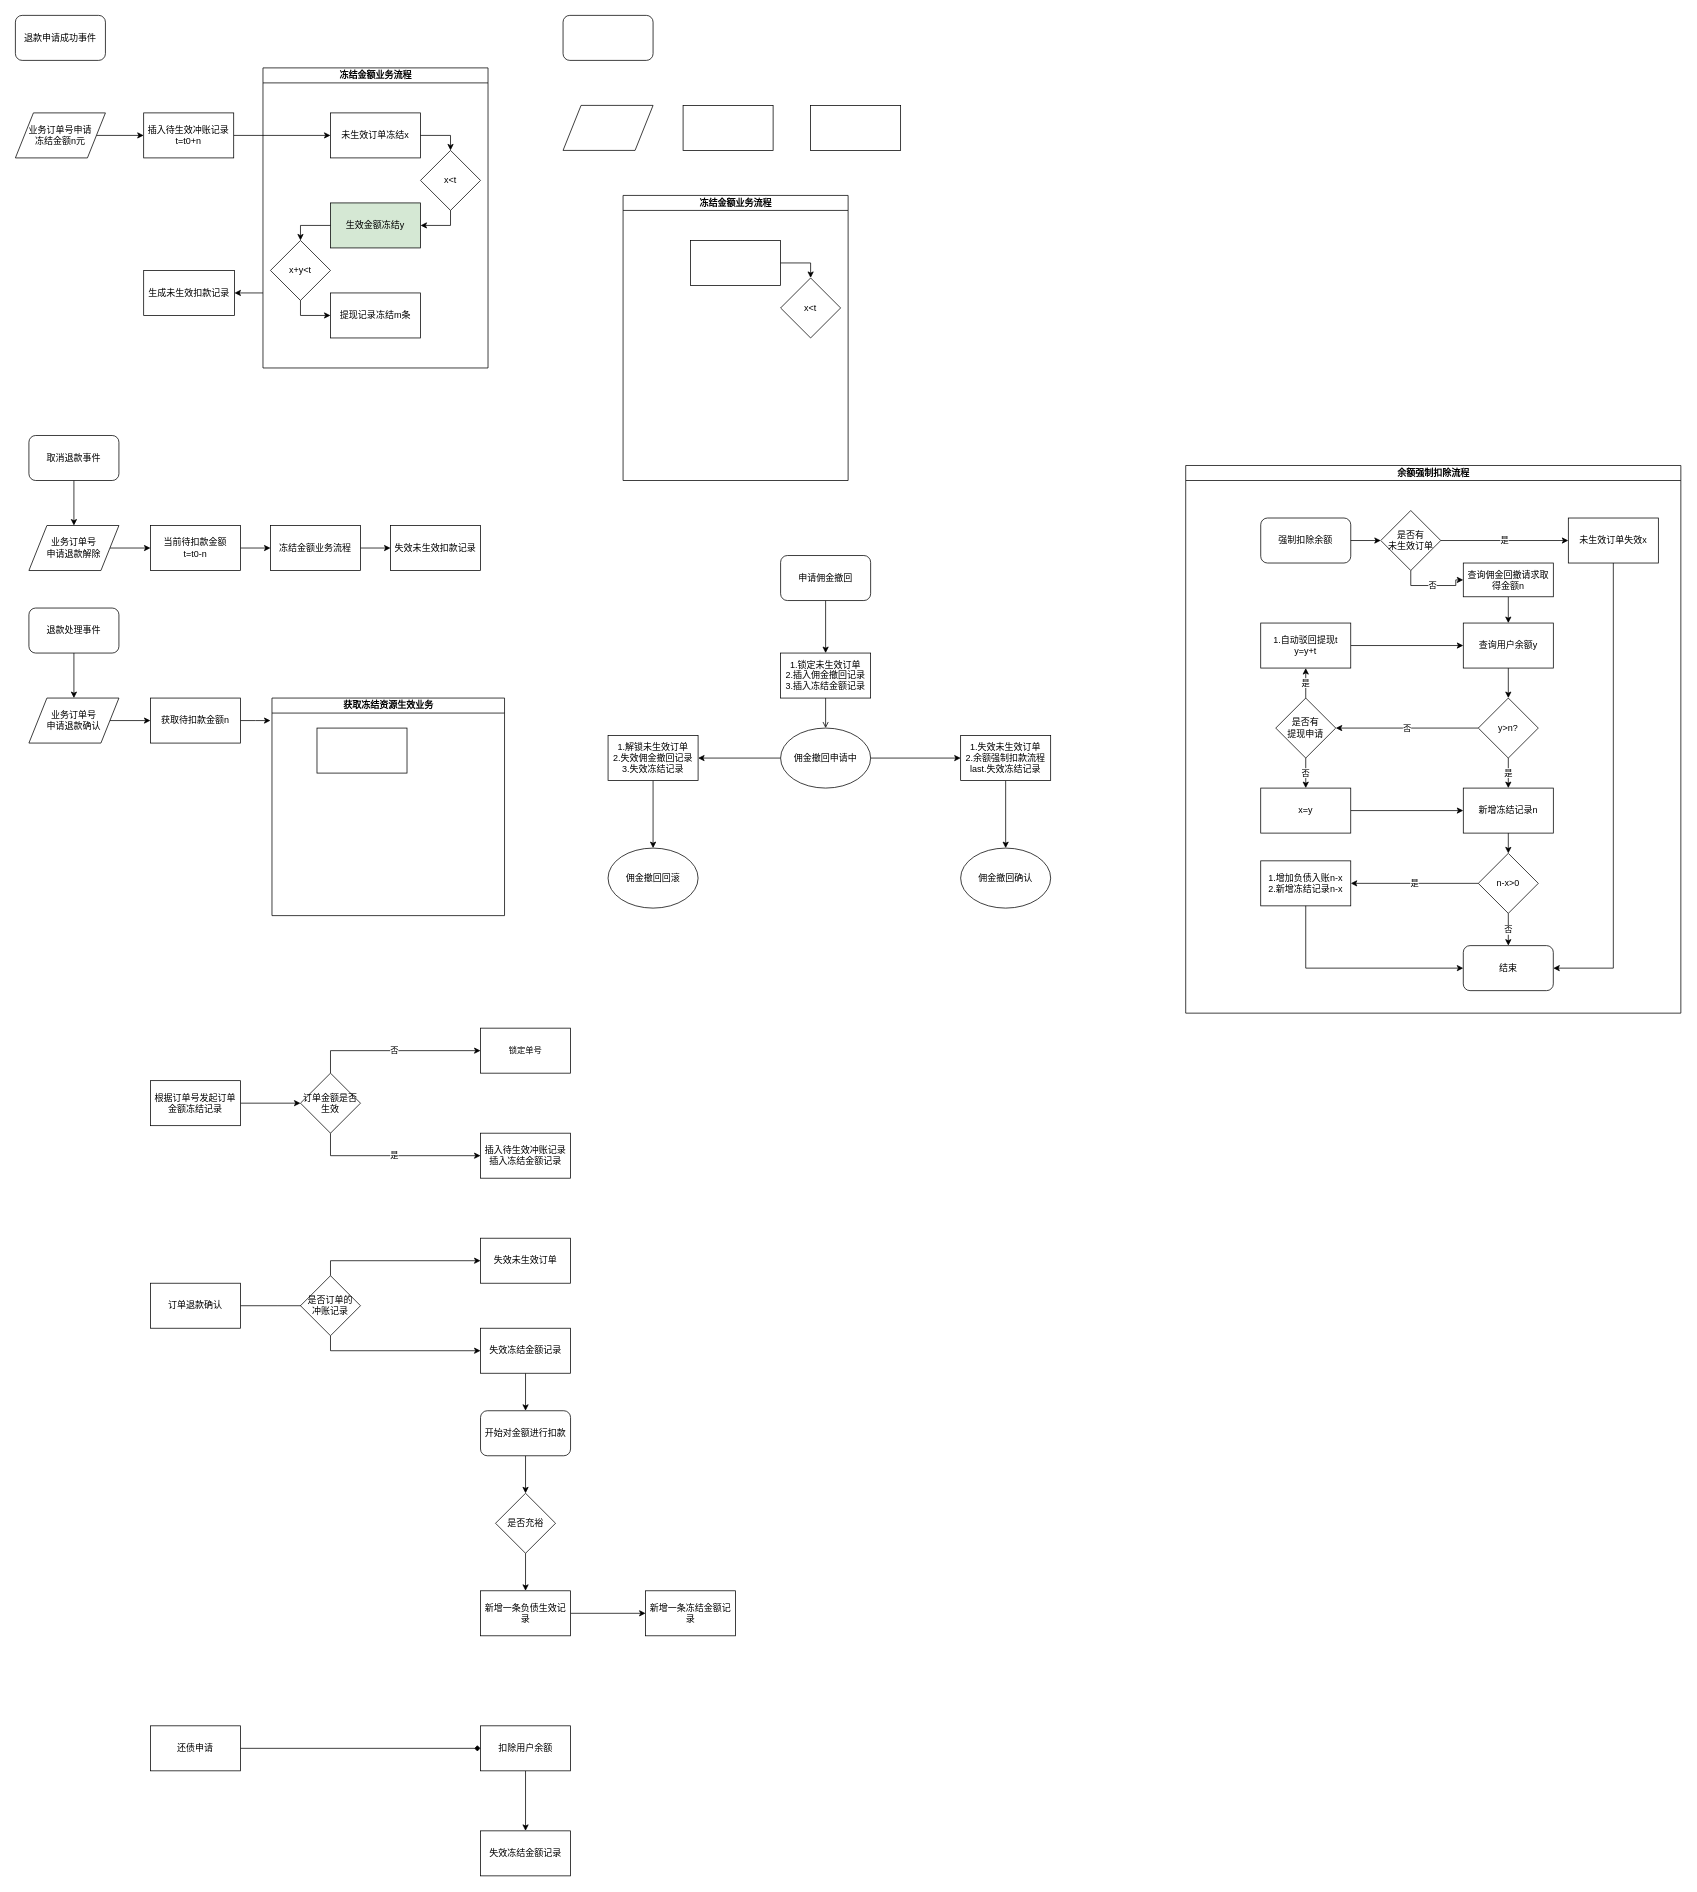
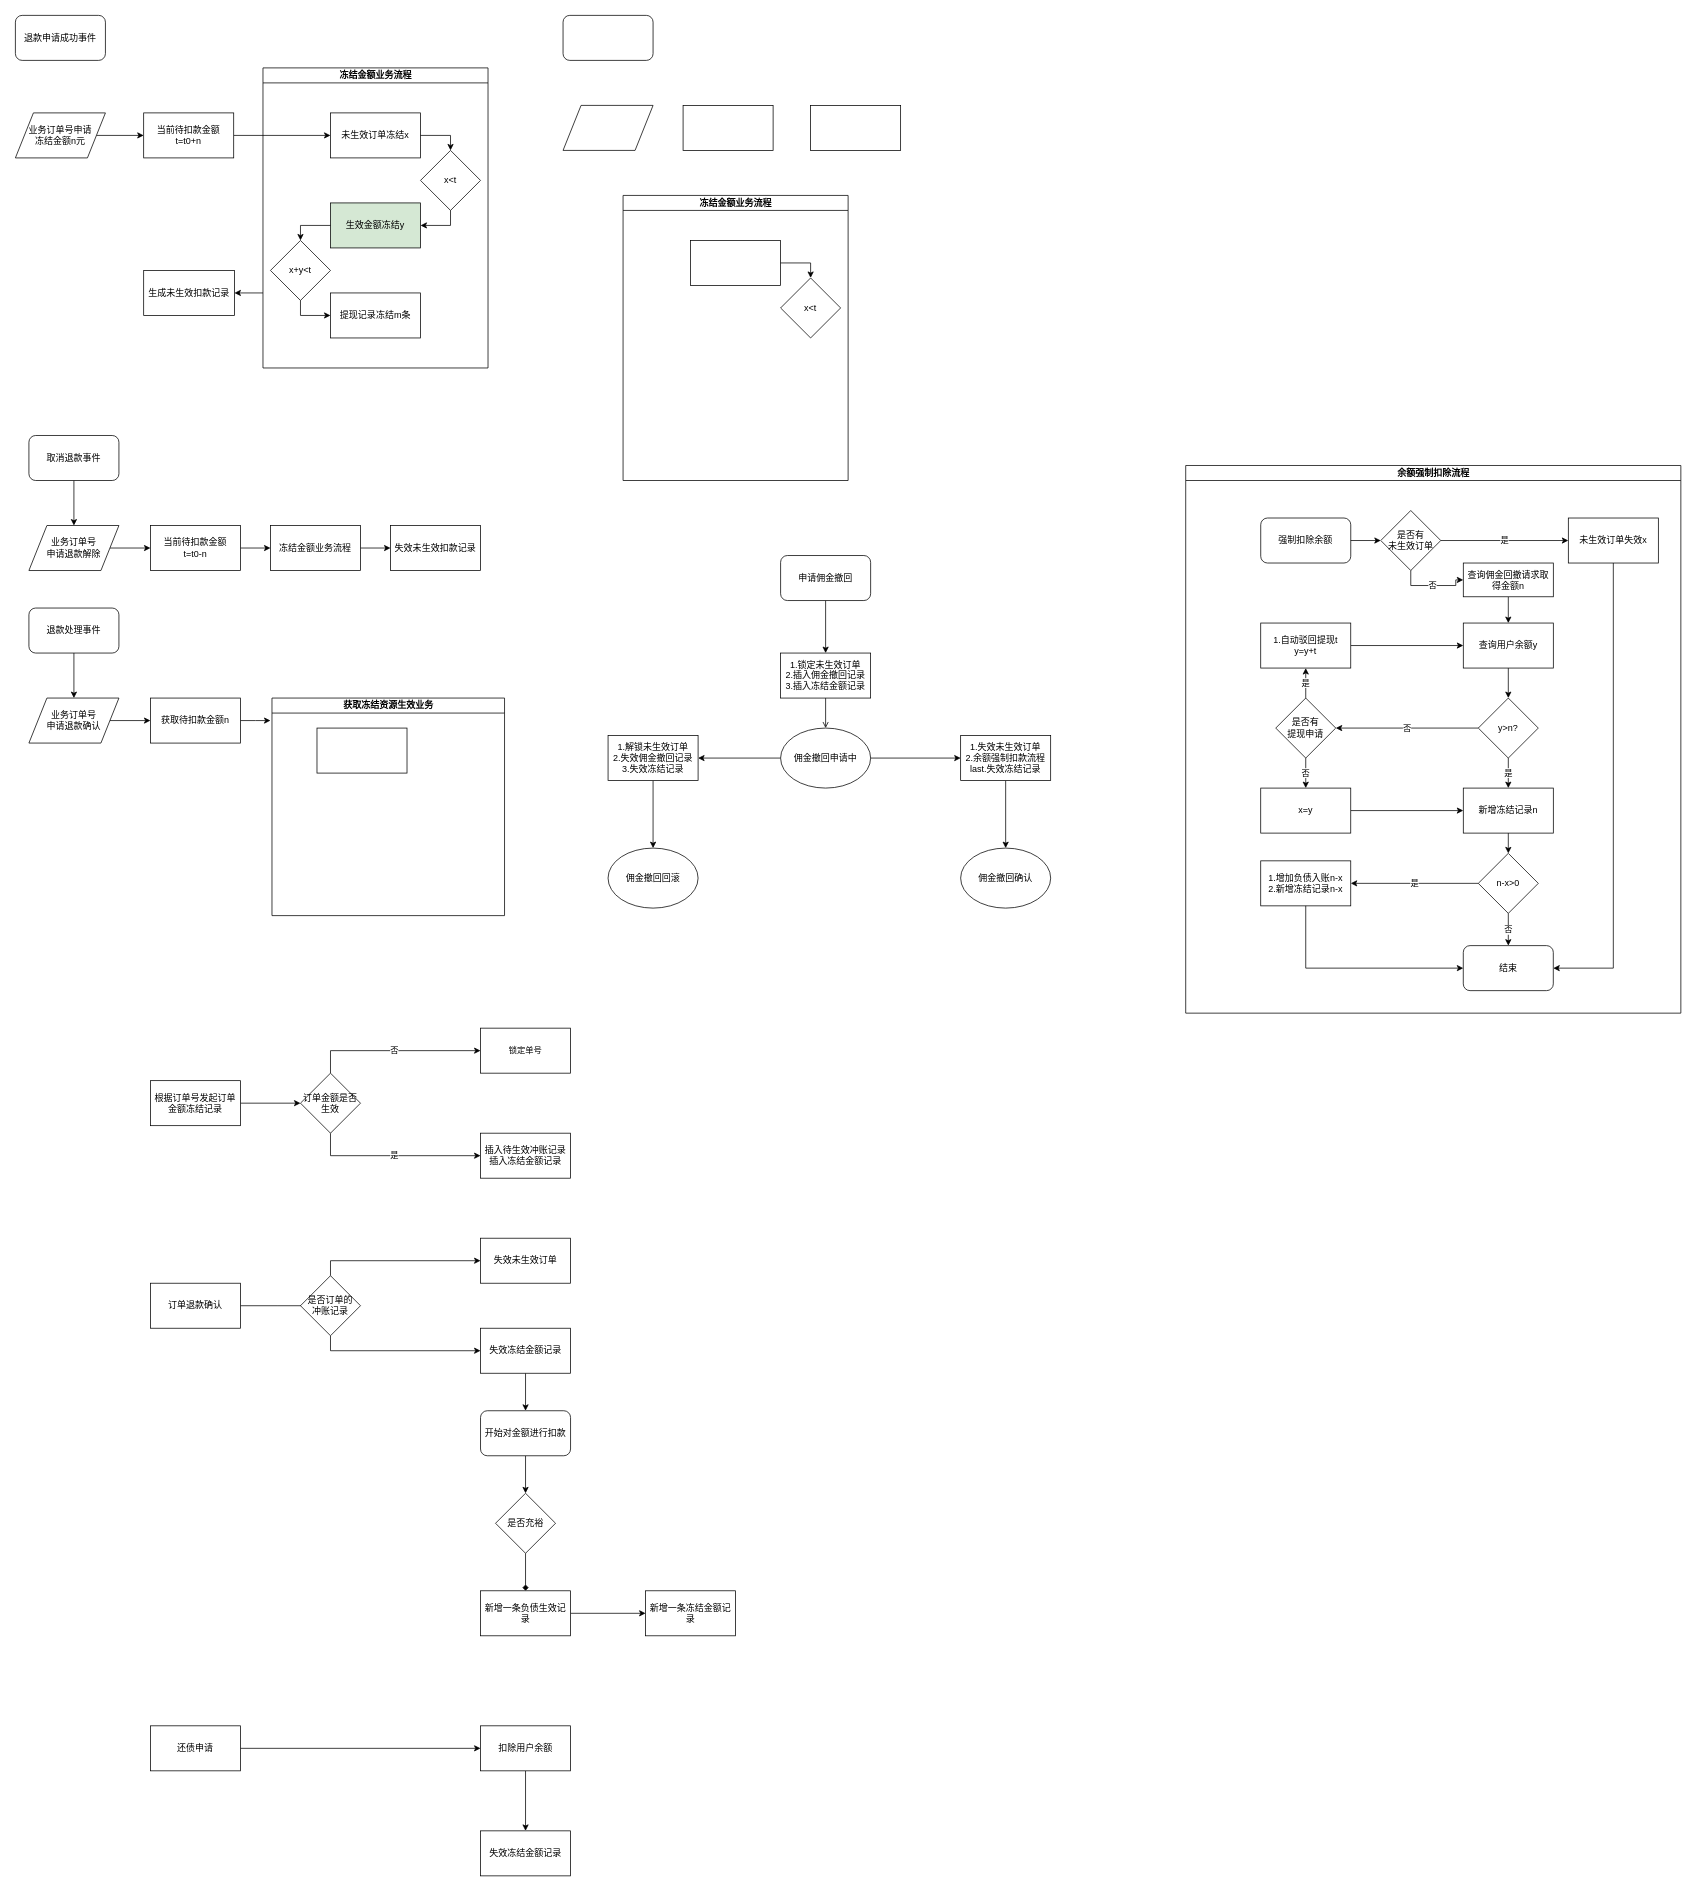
(189, 135) -> (189, 135)
(525, 1584) -> (525, 1584)
(473, 1748) -> (474, 1748)
